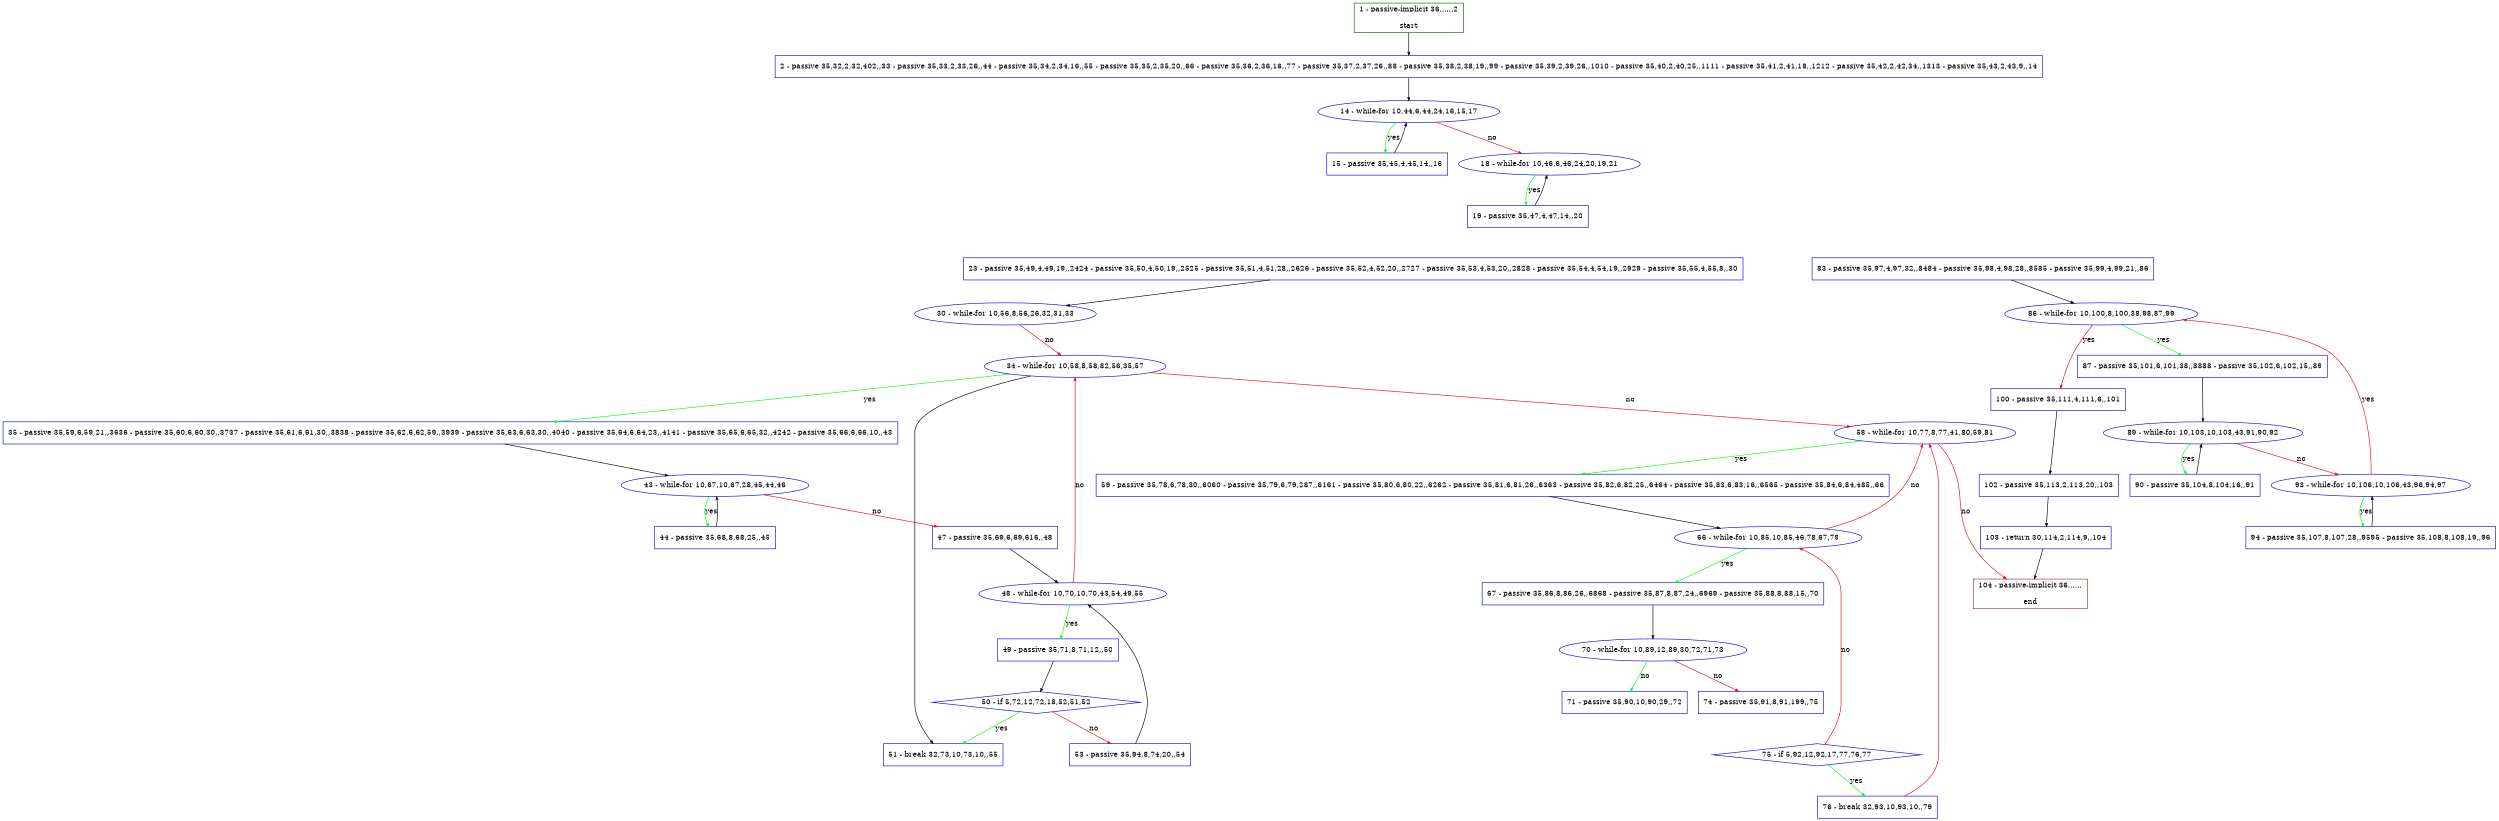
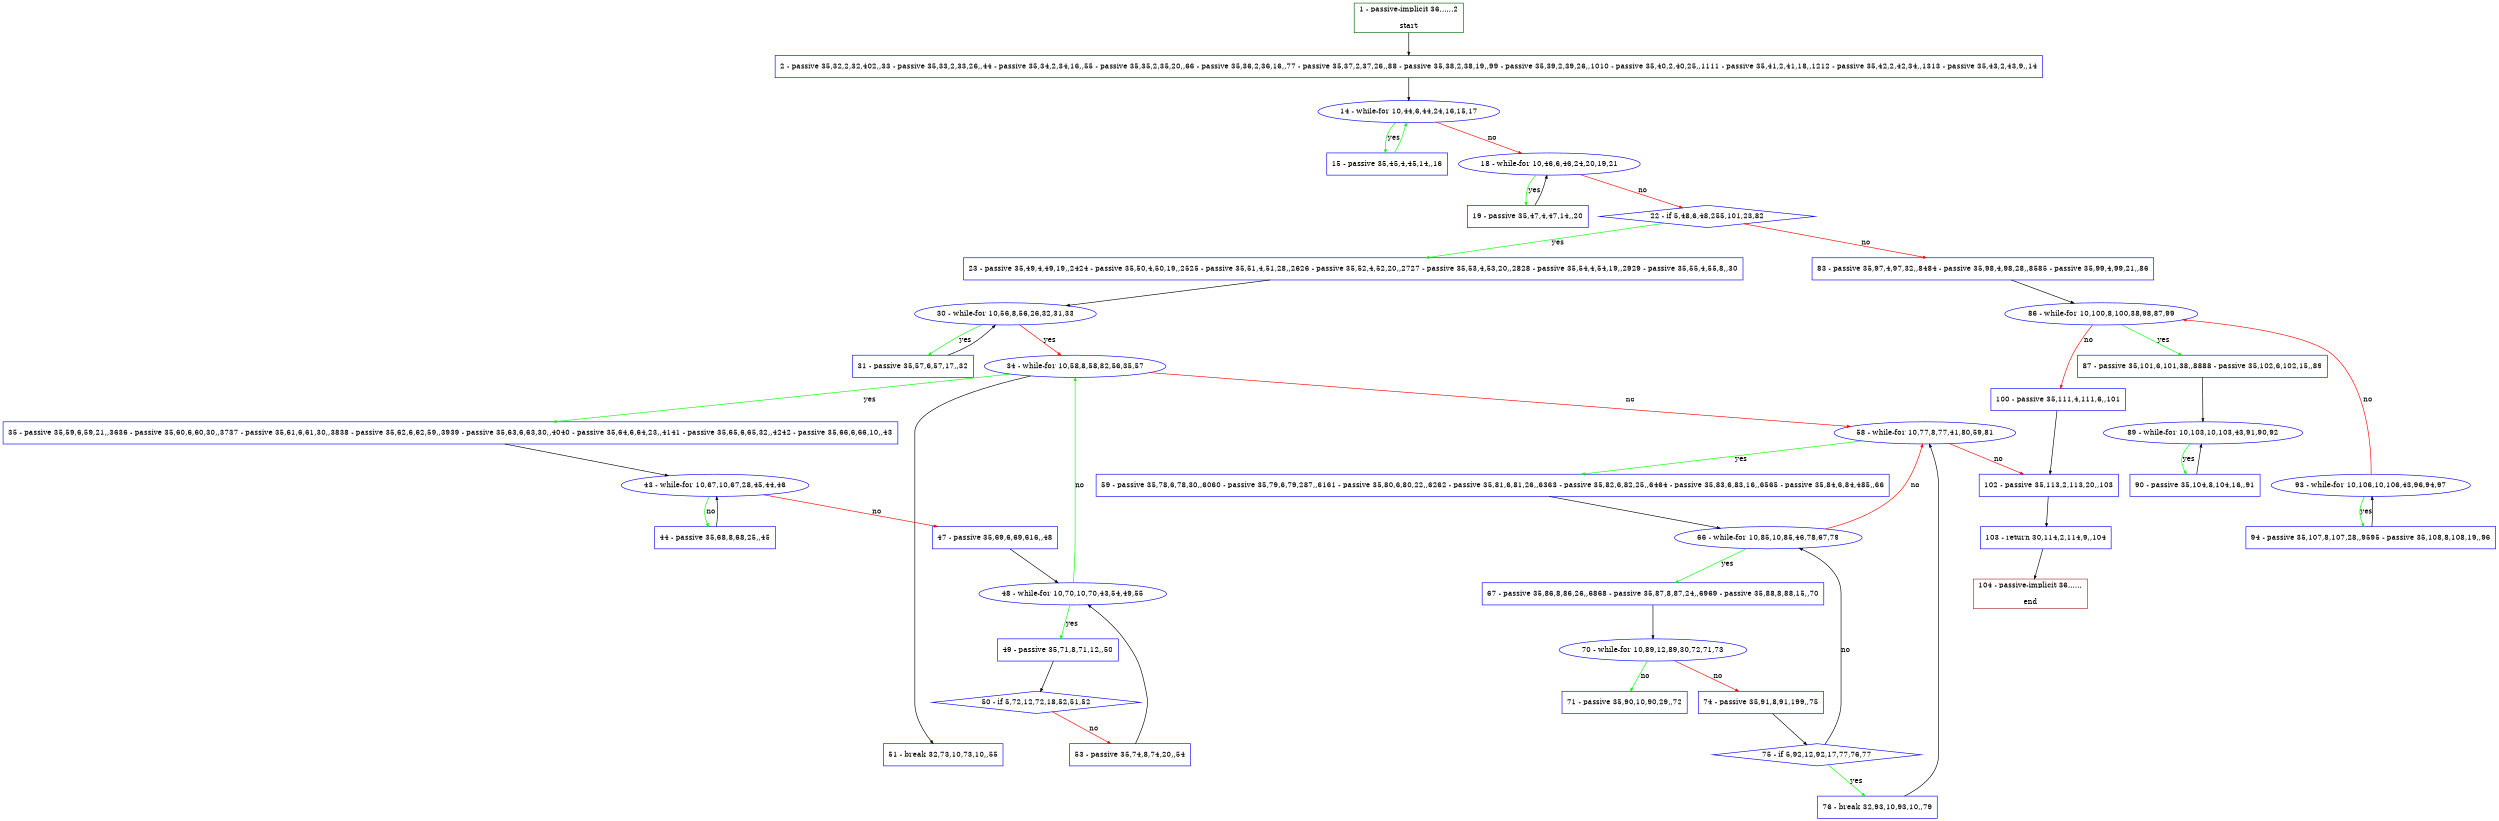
(1401, 140) -> (1401, 140)
none -> (1707, 216)
(1050, 340) -> (1050, 340)
(2089, 340) -> (2089, 340)
none -> (913, 366)
(2368, 400) -> (2368, 400)
(2285, 459) -> none
(1075, 482) -> (1075, 482)
(711, 512) -> (711, 512)
(1962, 515) -> (1985, 458)
(1938, 629) -> (1938, 629)
(1841, 640) -> (1841, 640)
(993, 727) -> none
none -> (1788, 728)
(1130, 755) -> (1130, 755)
